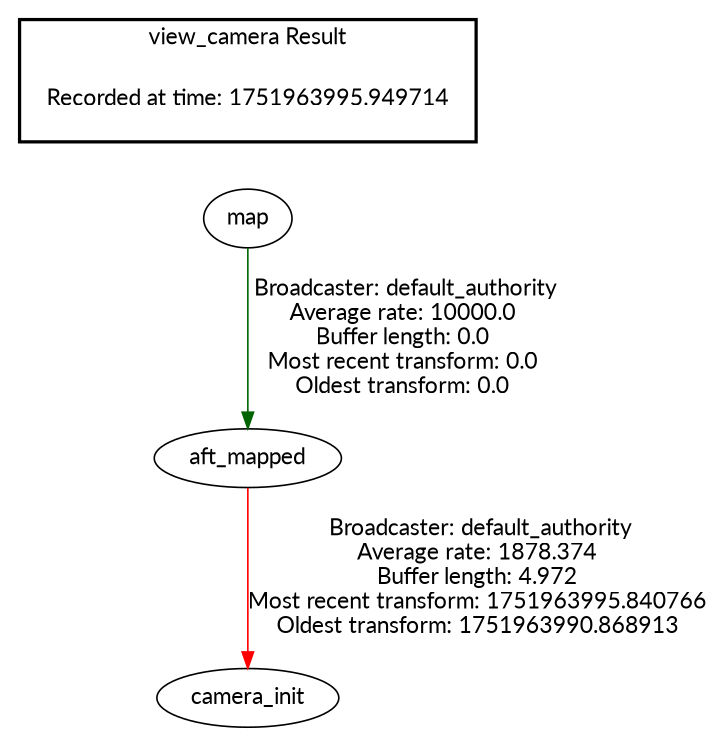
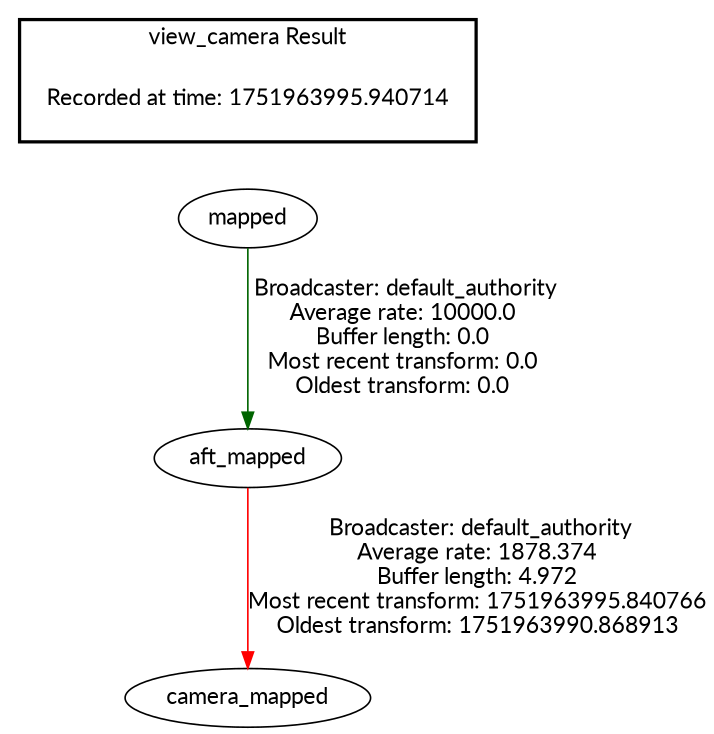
(248, 99) -> (248, 99)
(248, 218) -> (248, 218)
(248, 698) -> (248, 698)
